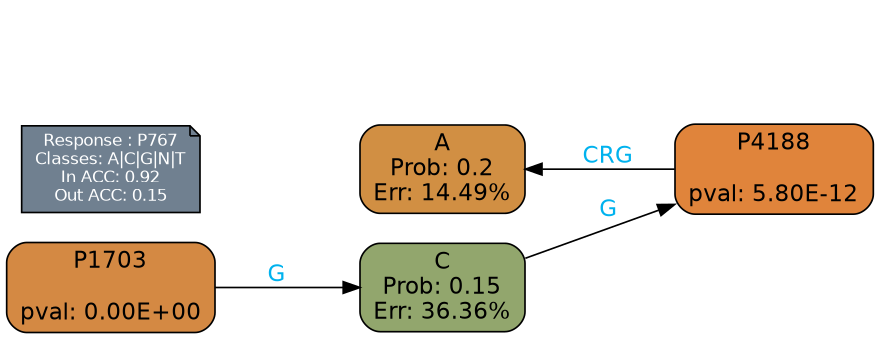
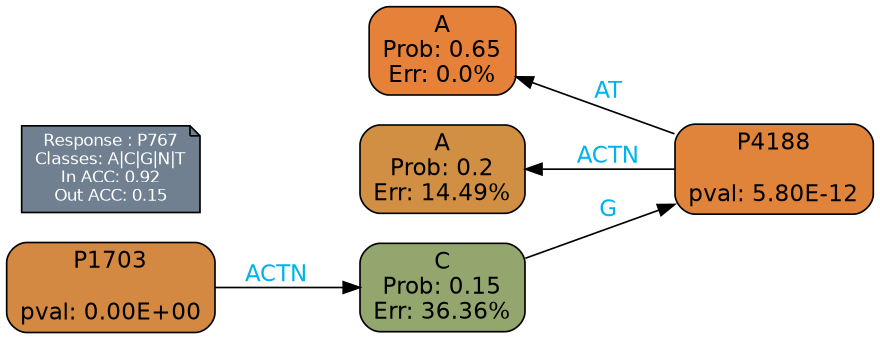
none -> (442, 51)
(608, 157) -> (608, 157)
(277, 275) -> (277, 275)
